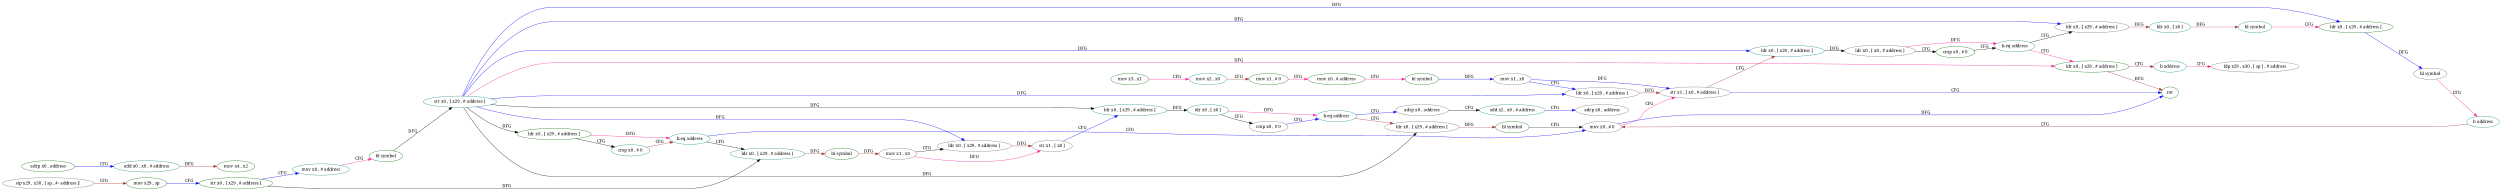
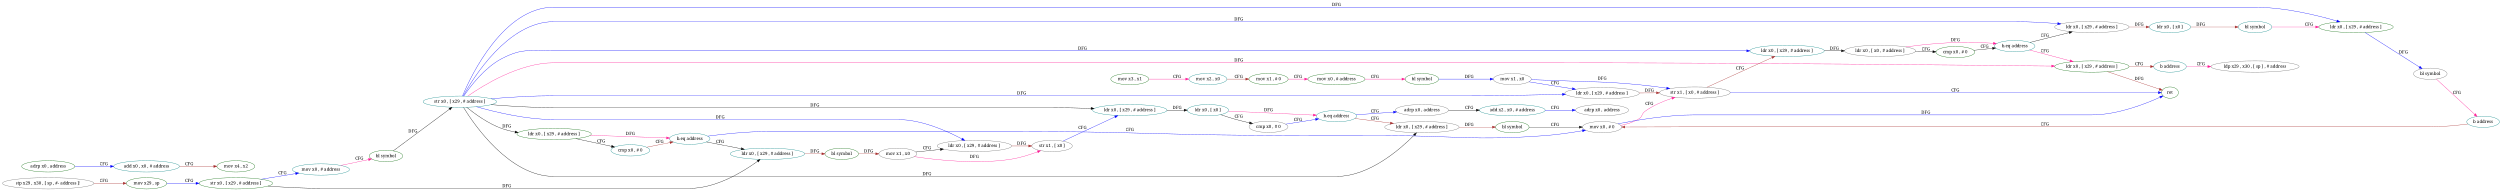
(189, 164) -> (189, 164)
